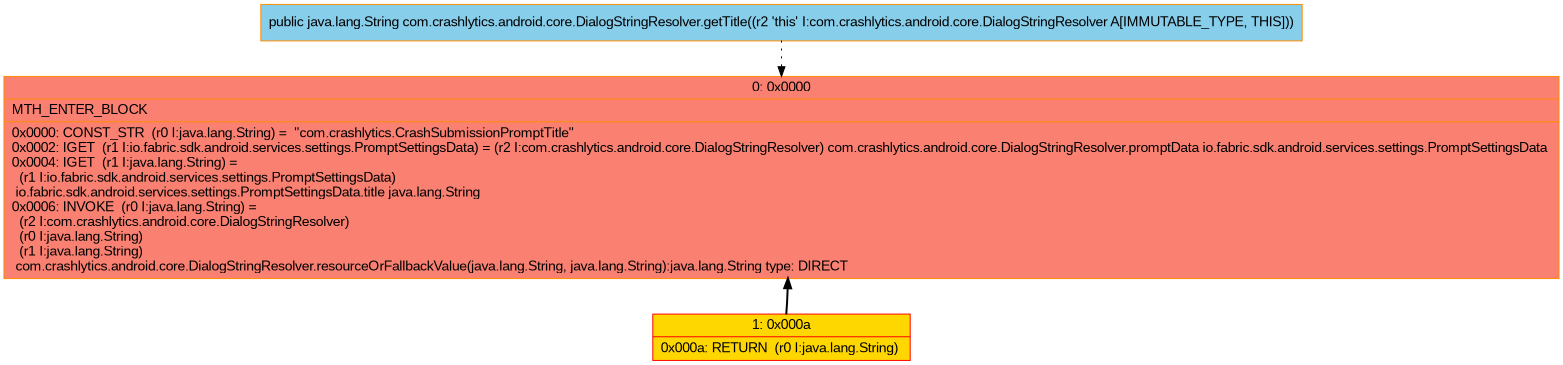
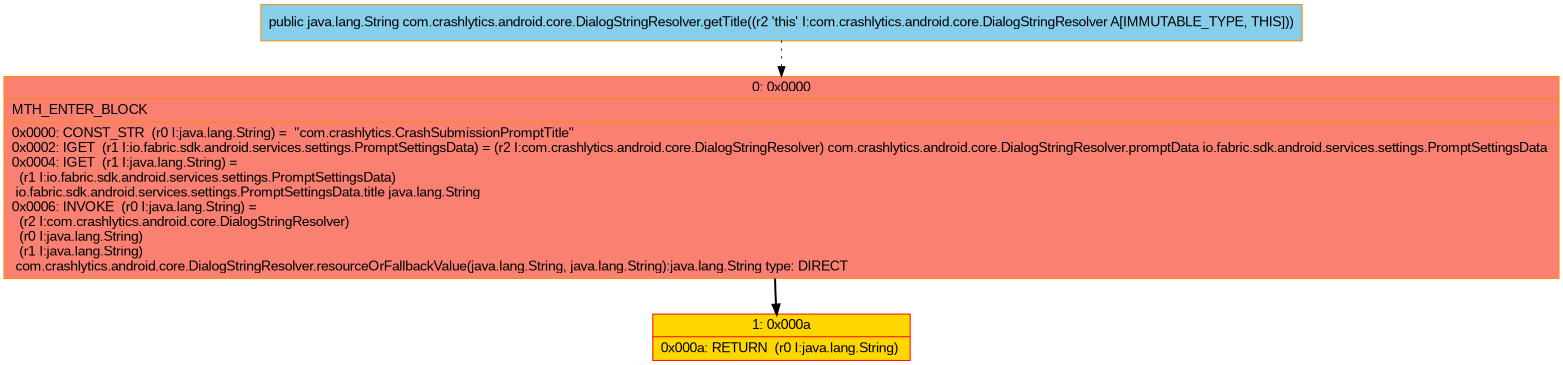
(787, 301) -> (775, 291)
